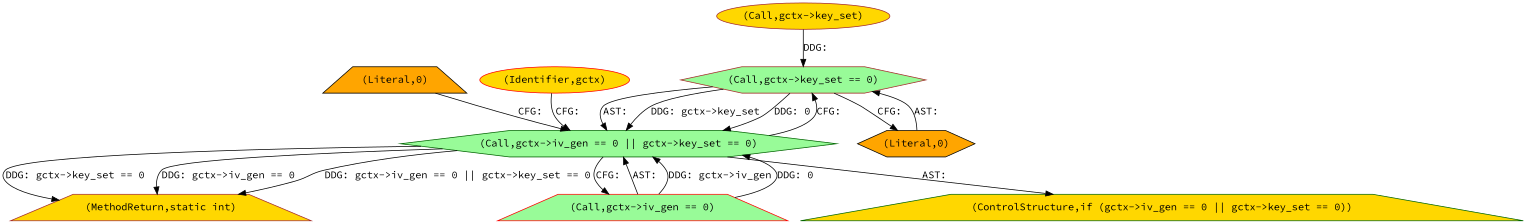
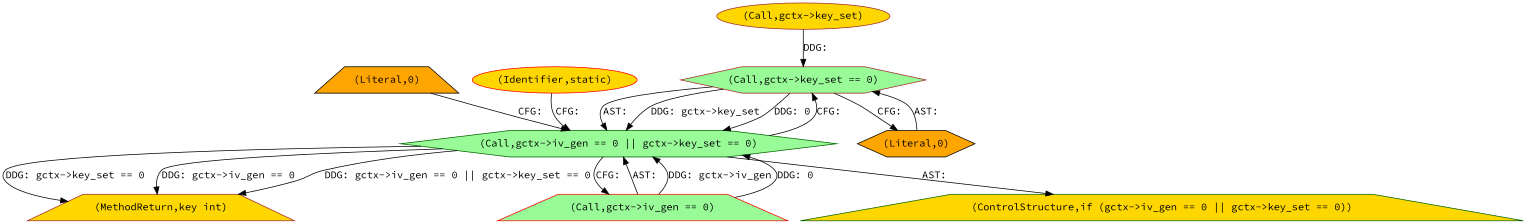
(555, 80) -> (555, 80)
(161, 208) -> (161, 208)
